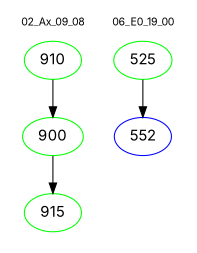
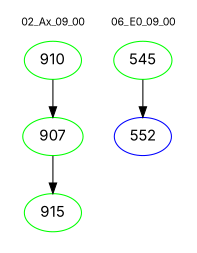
(53, 23) -> (53, 23)
(143, 23) -> (143, 23)
(143, 60) -> (143, 60)
(53, 137) -> (53, 137)
